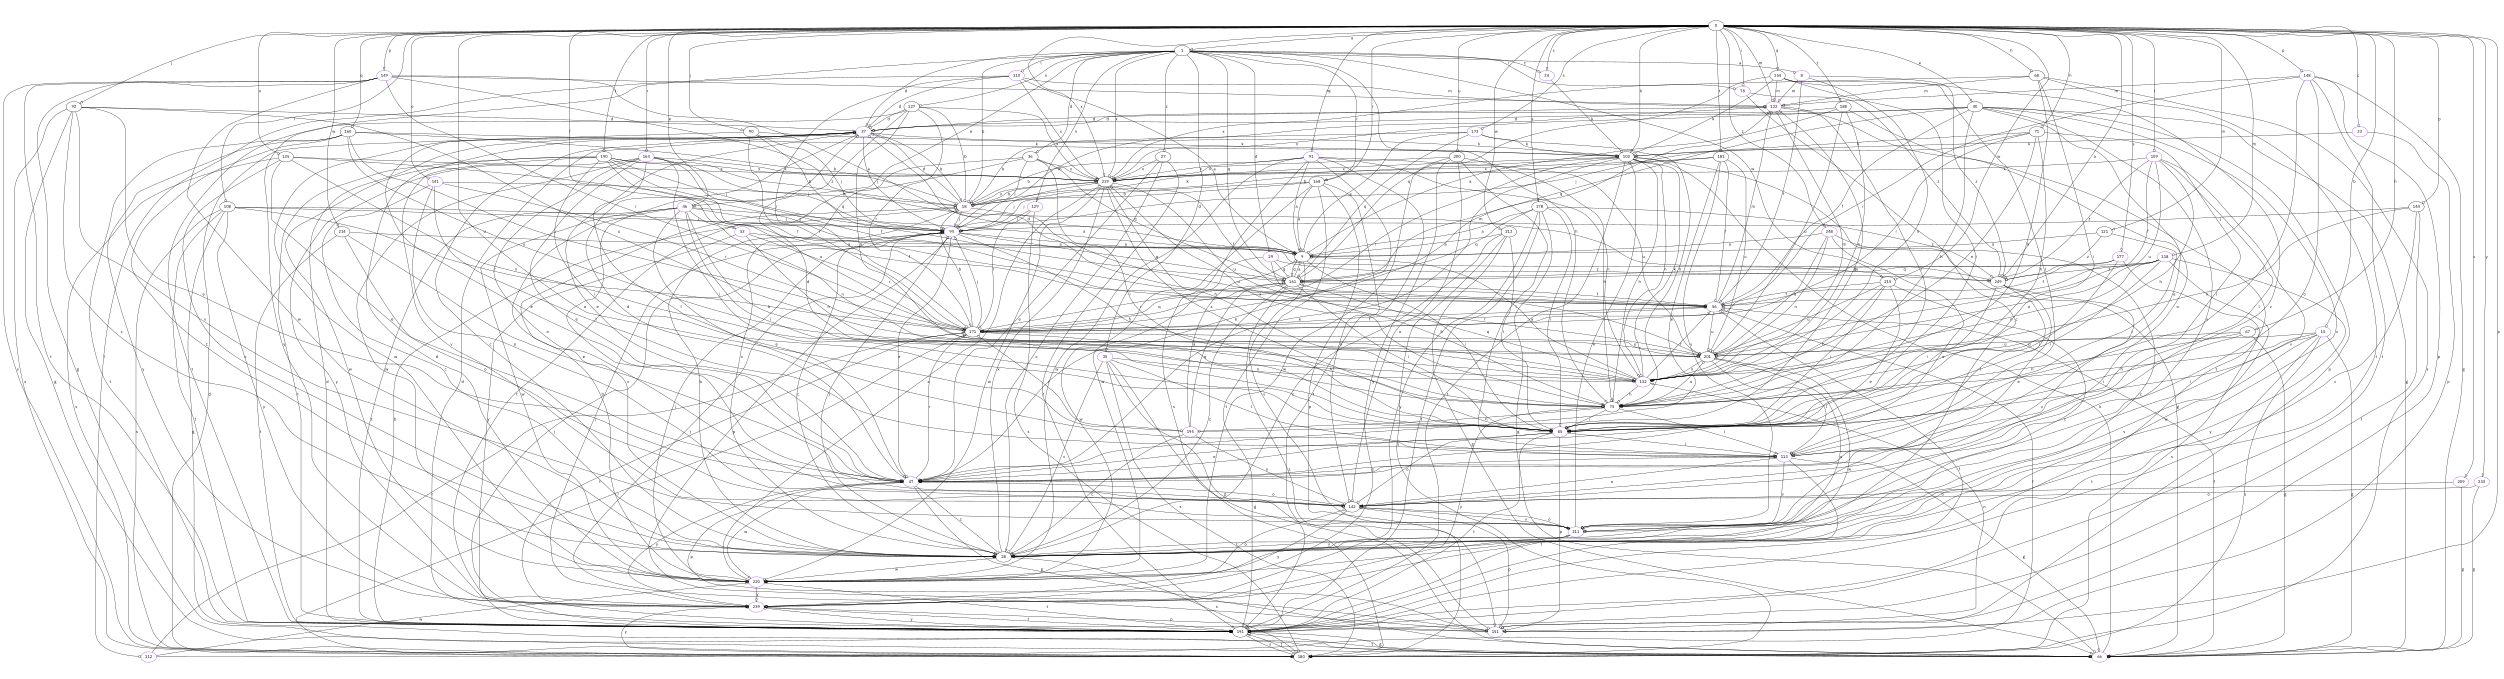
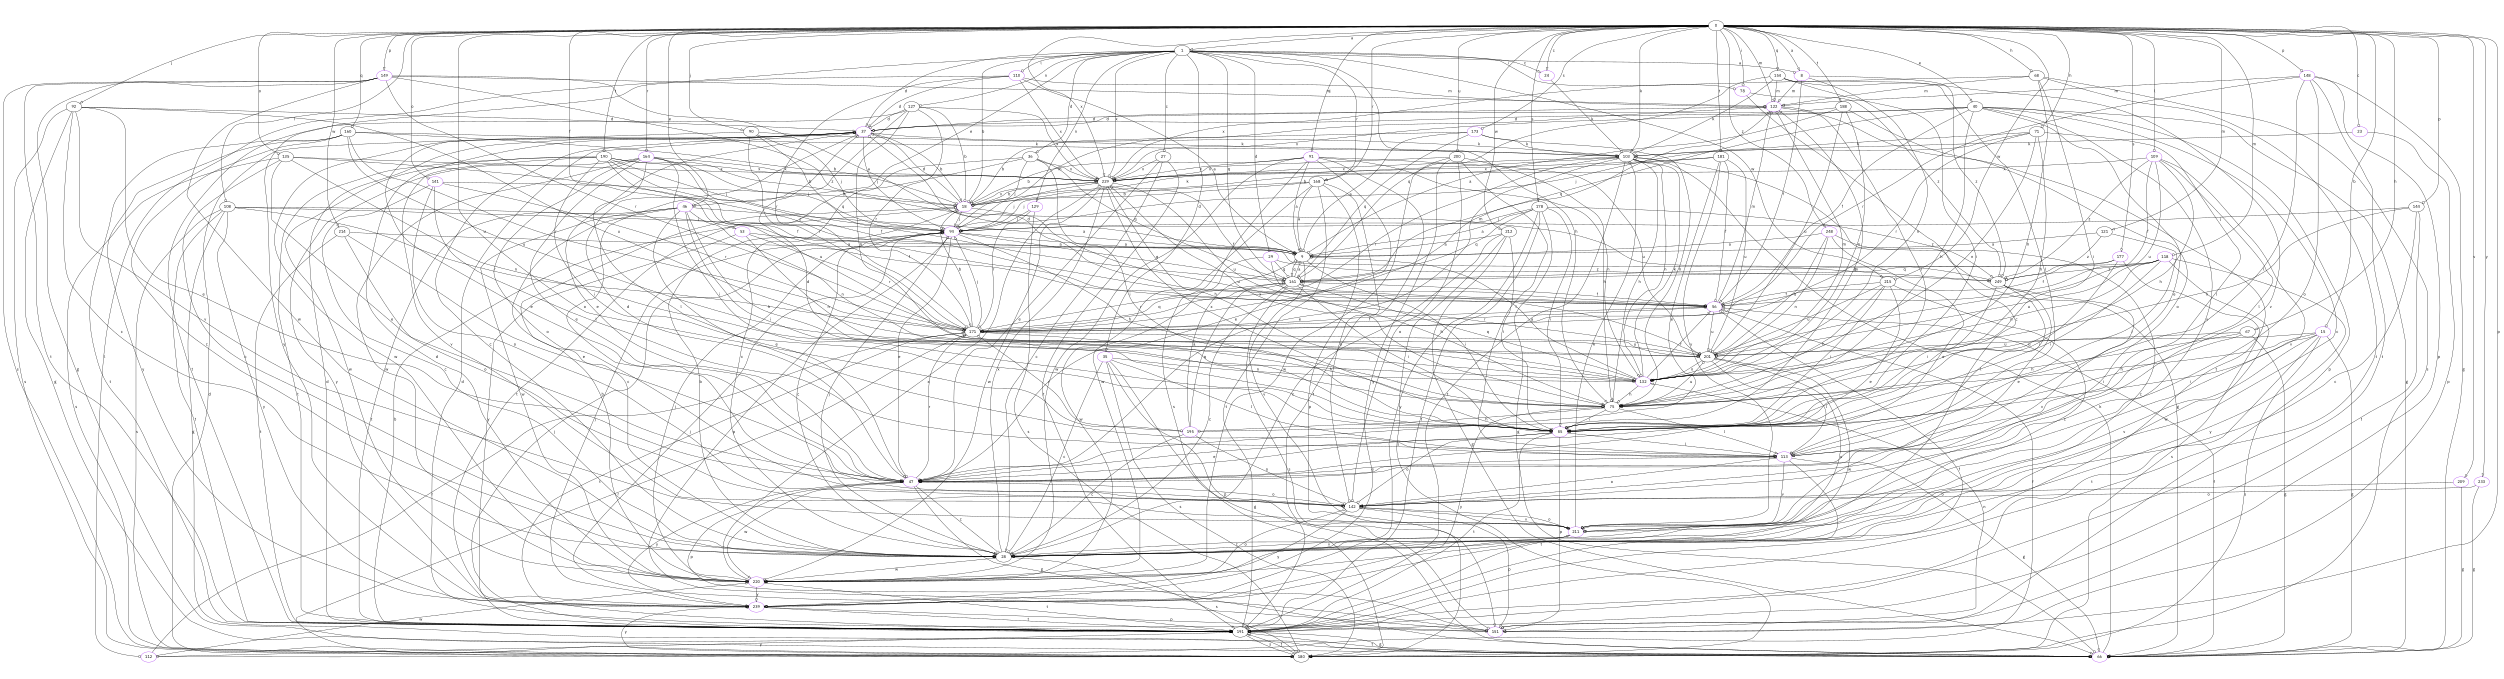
(2075, 36) -> (1771, 35)
(773, 220) -> (1234, 226)
(964, 625) -> (776, 643)
